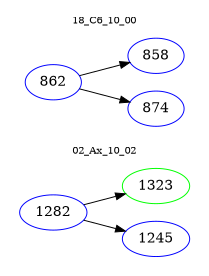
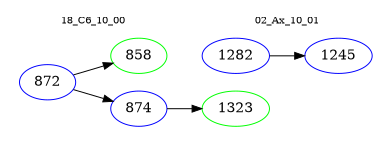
(156, 56) -> (139, 56)
(53, 82) -> (48, 82)
(105, 151) -> (287, 21)
(100, 201) -> (181, 109)
